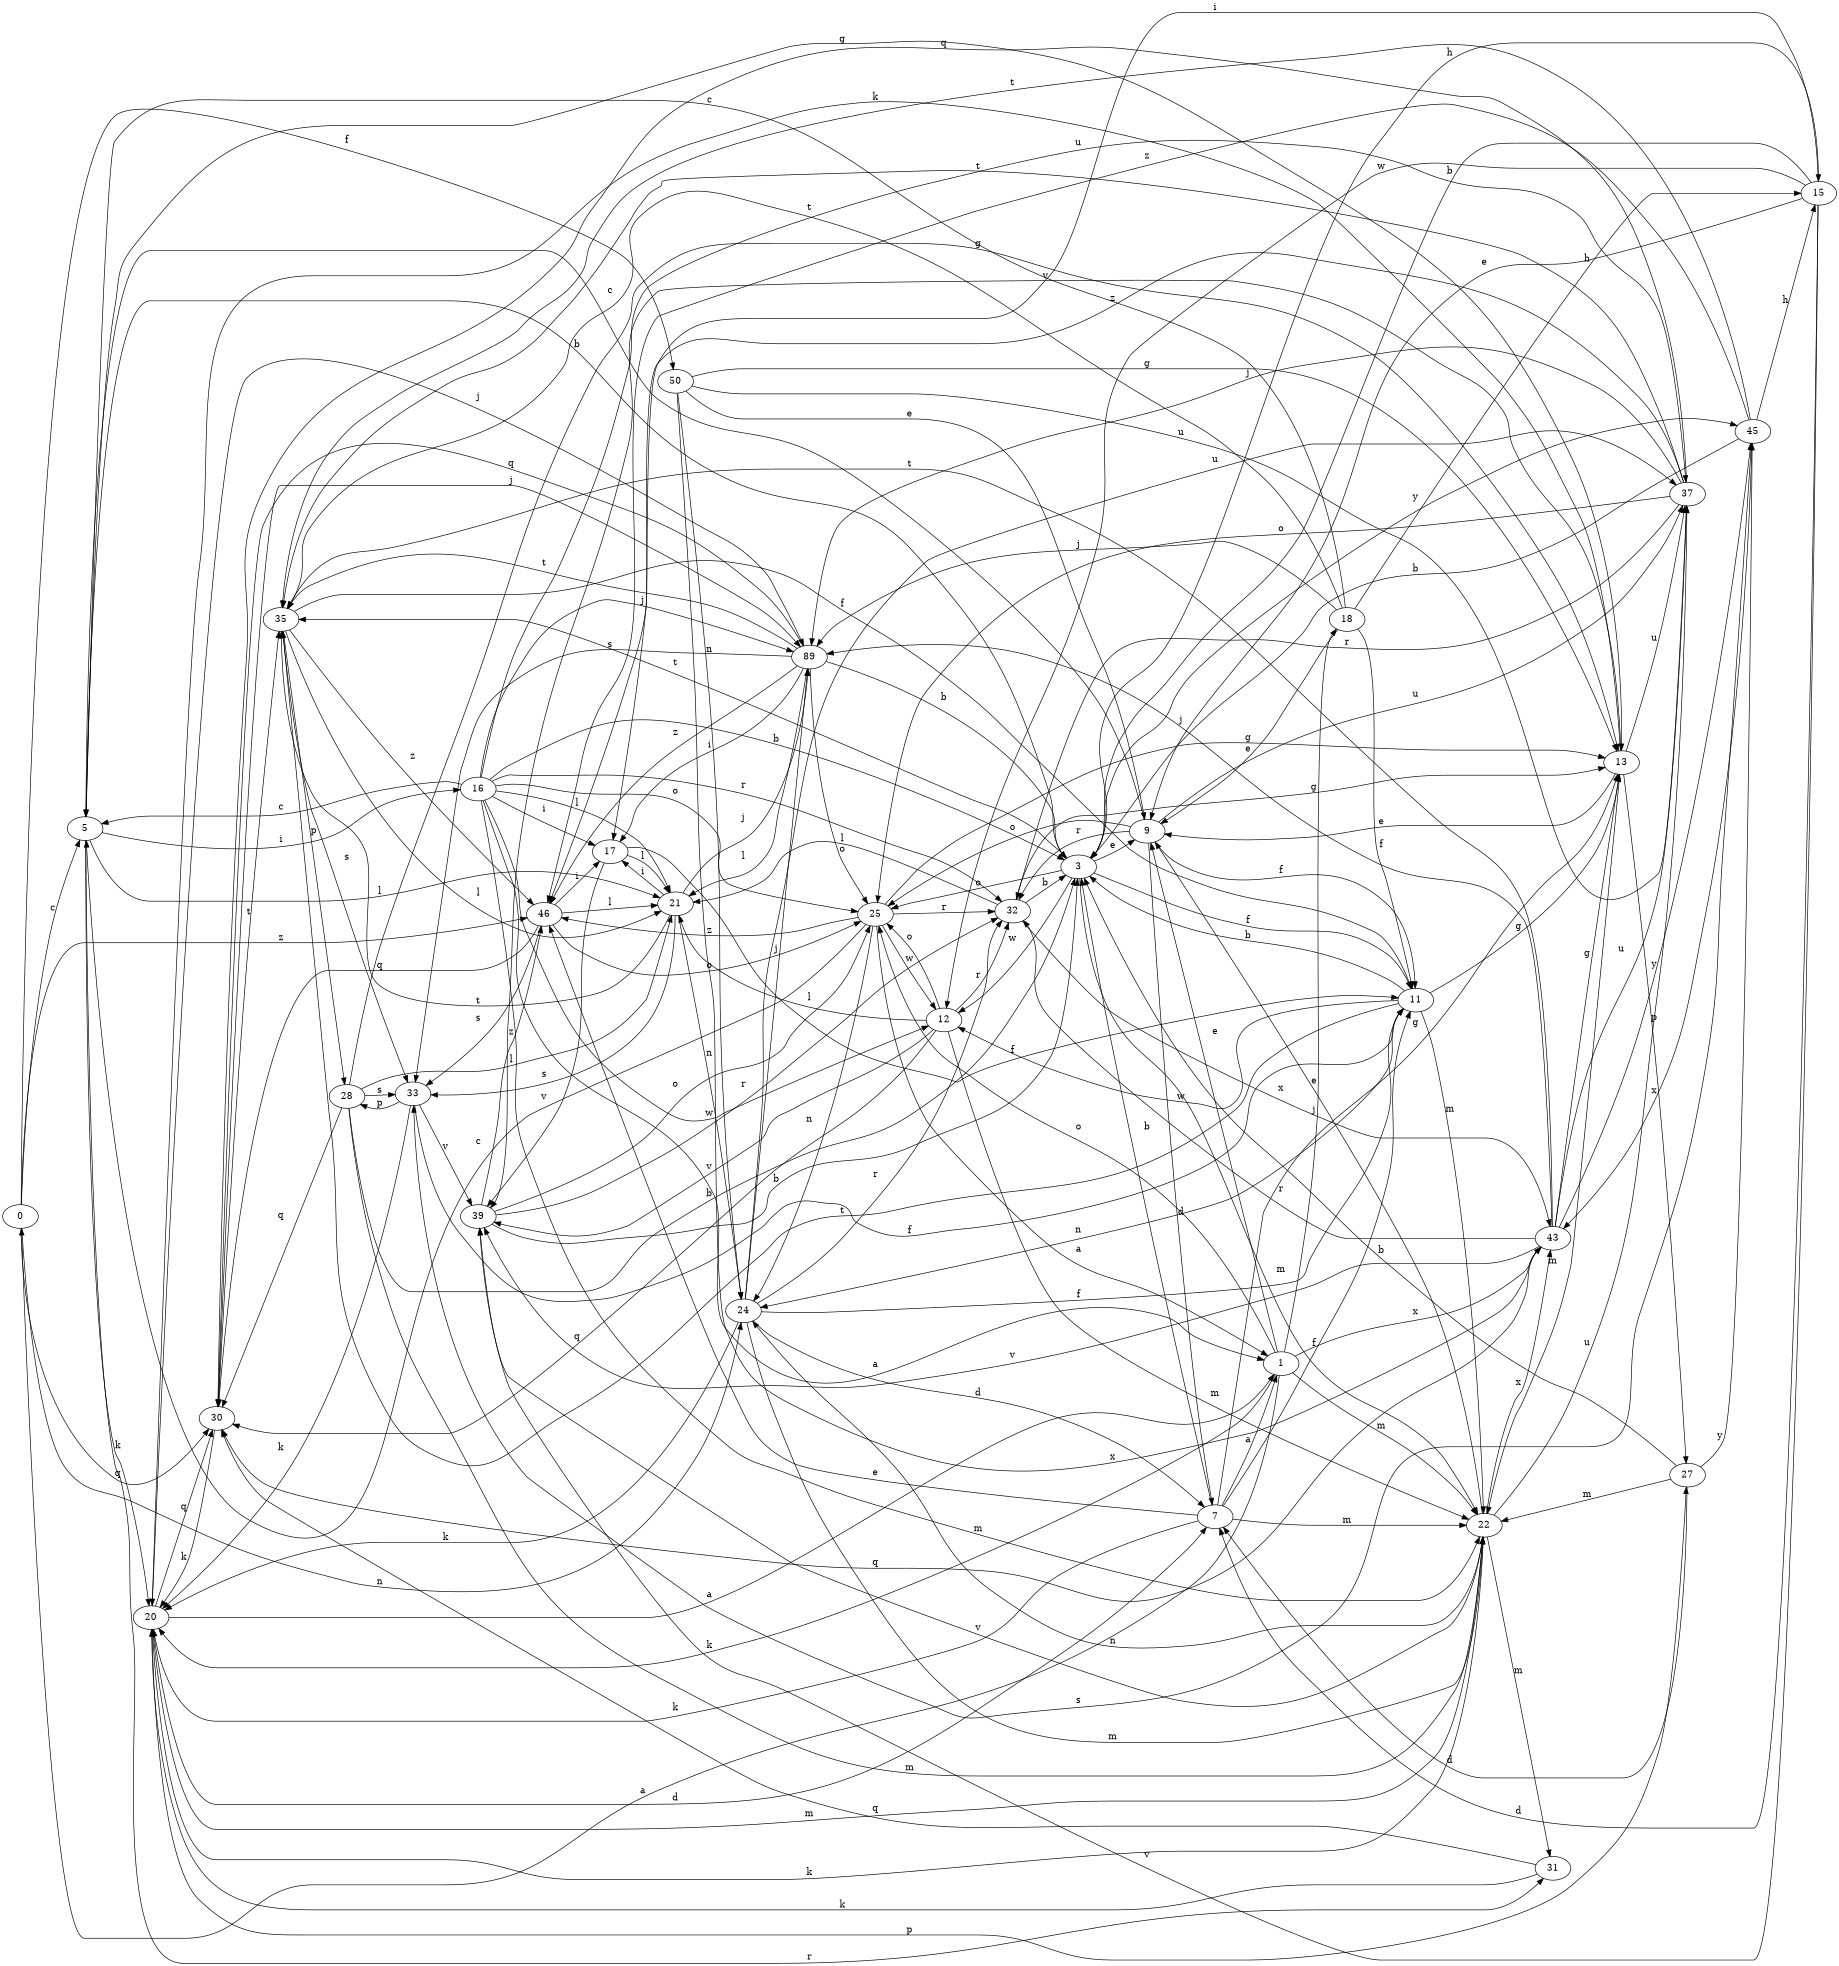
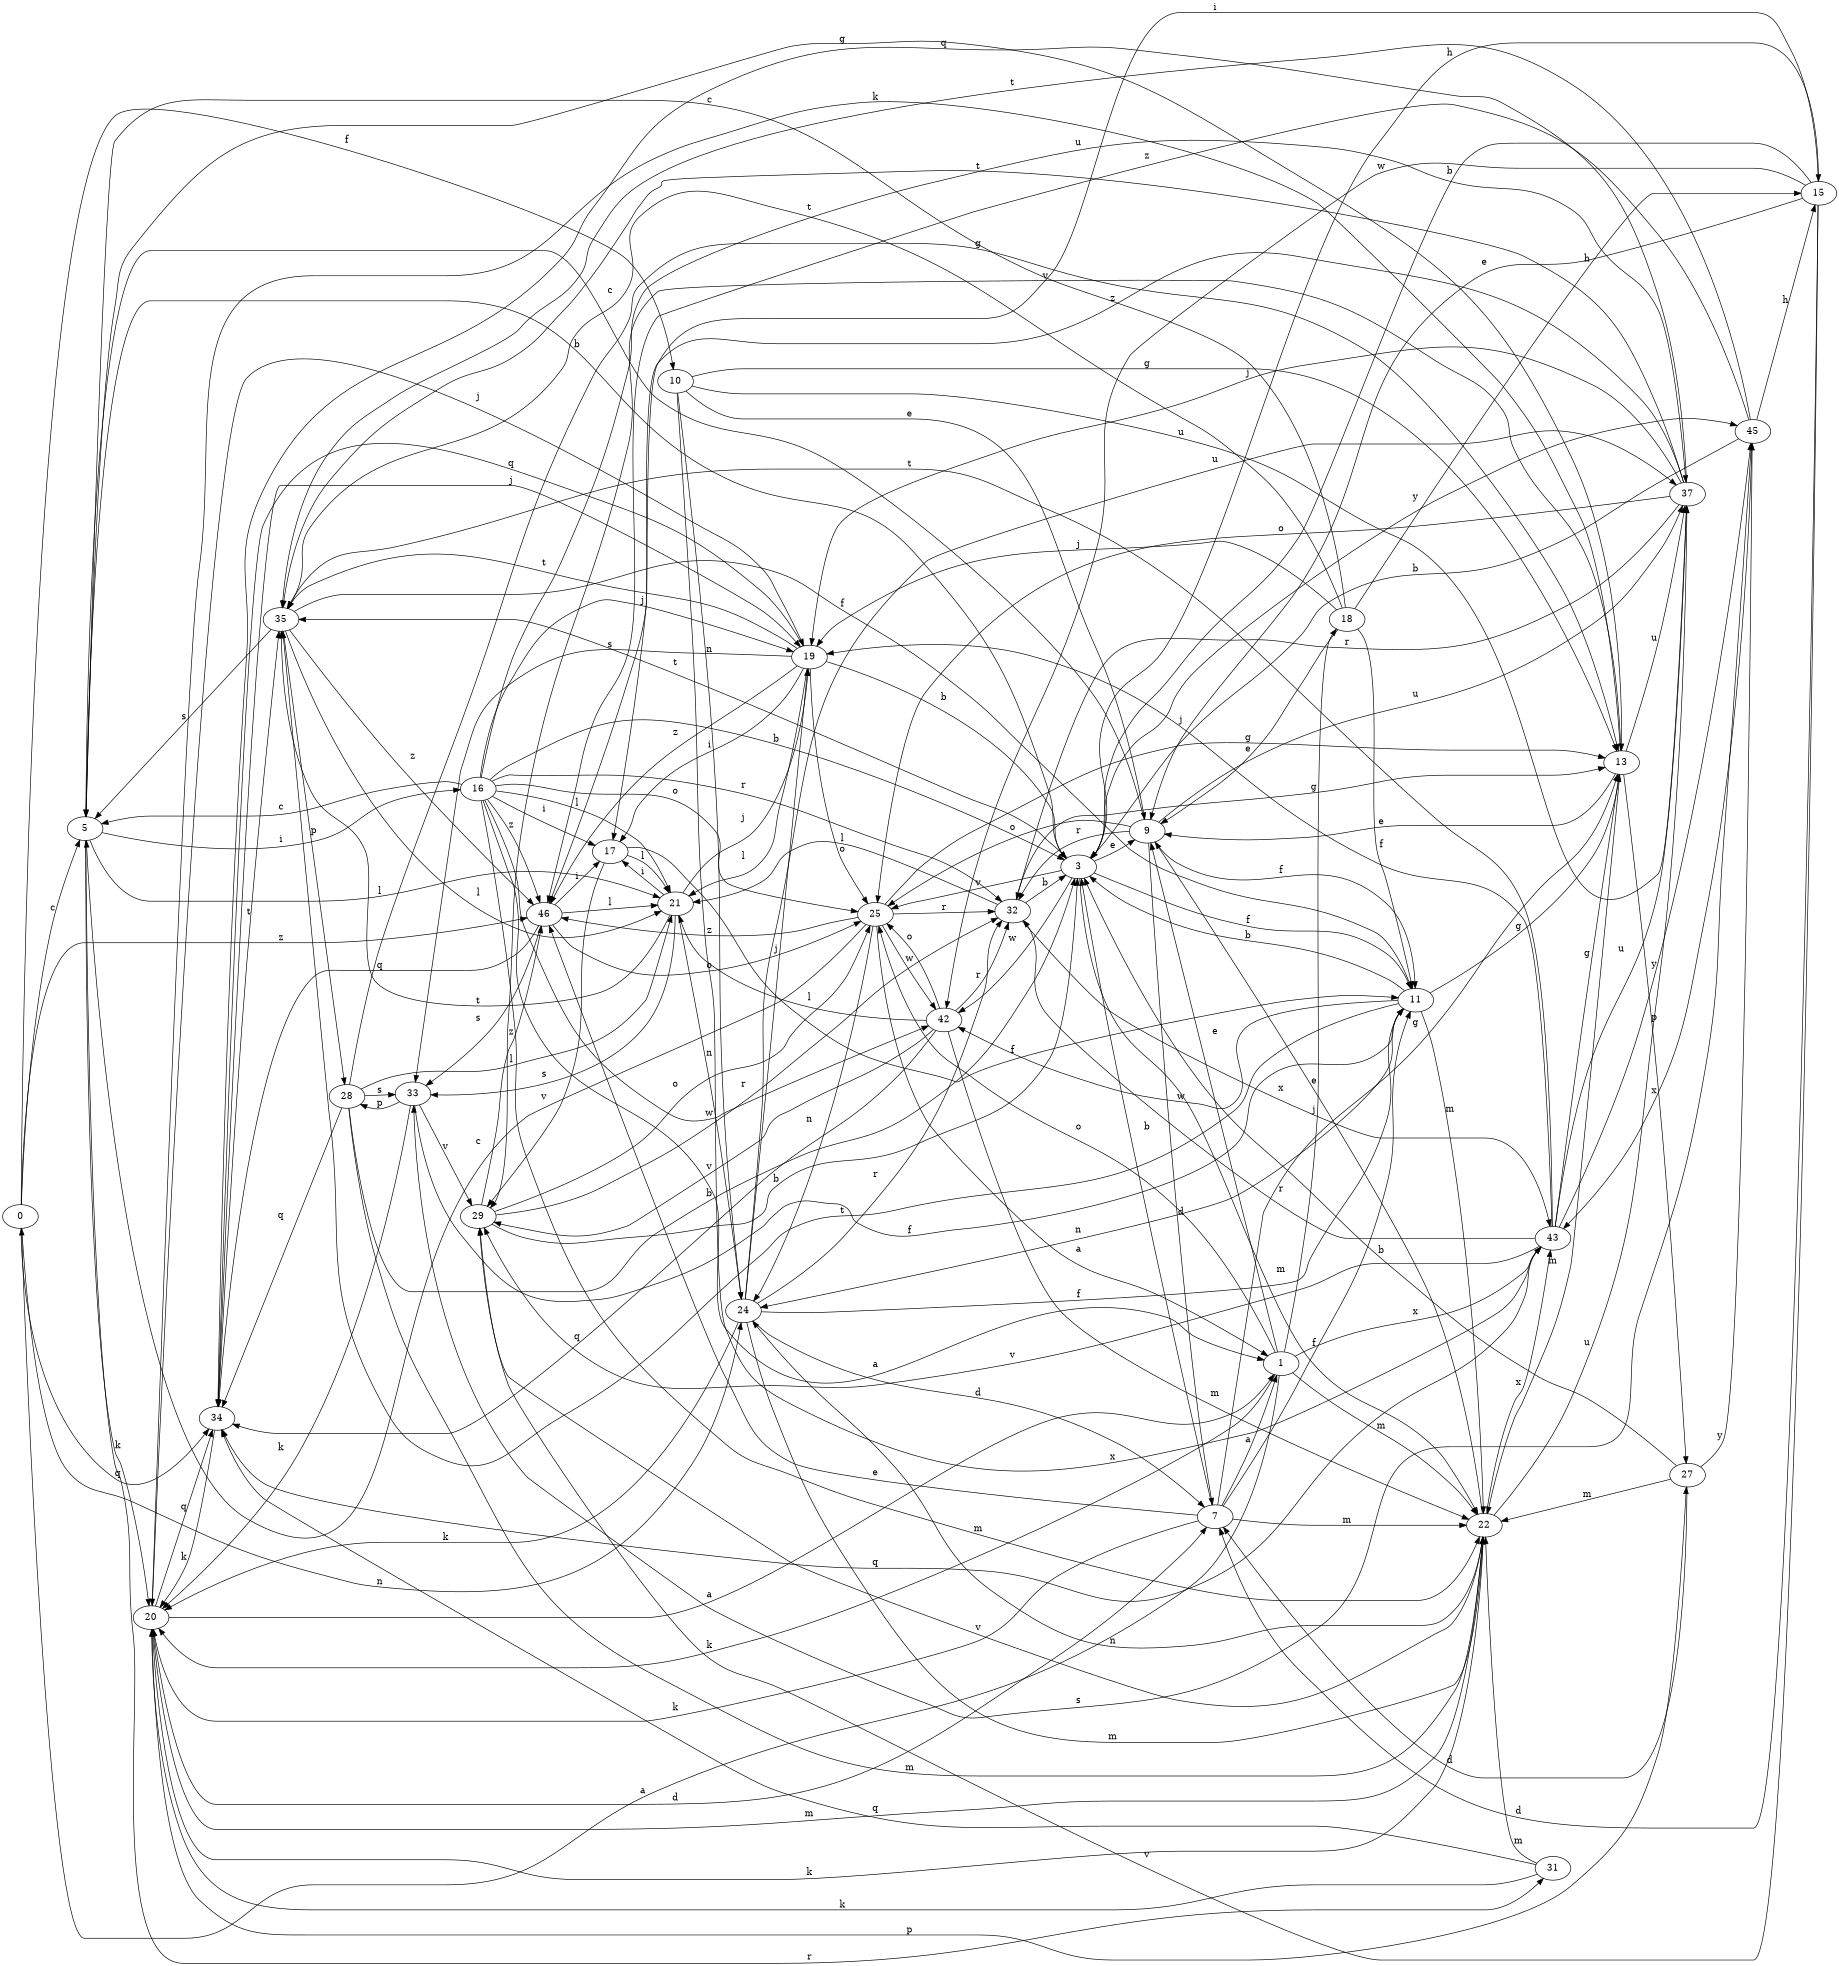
(676, 381) -> (676, 381)
(809, 657) -> (809, 657)
none -> (515, 840)
(328, 858) -> (181, 726)
(978, 883) -> (978, 883)
(944, 1020) -> (944, 1020)
(478, 1217) -> (478, 1217)
(217, 1418) -> (217, 1418)
(1518, 1694) -> (1495, 1710)
